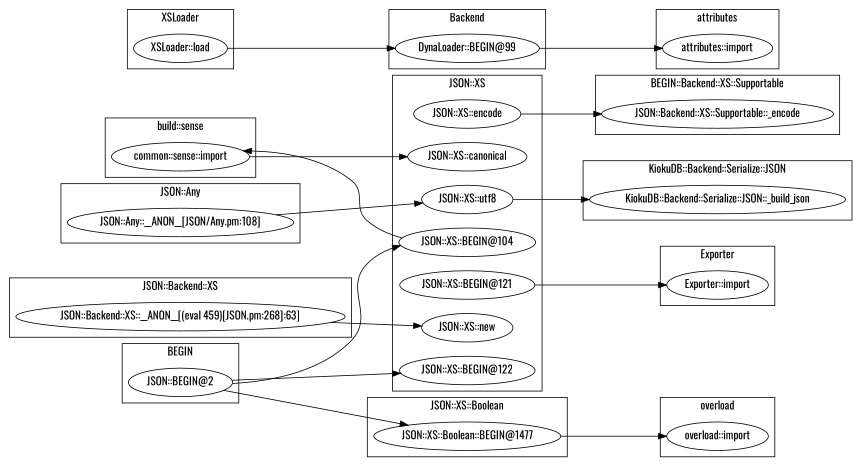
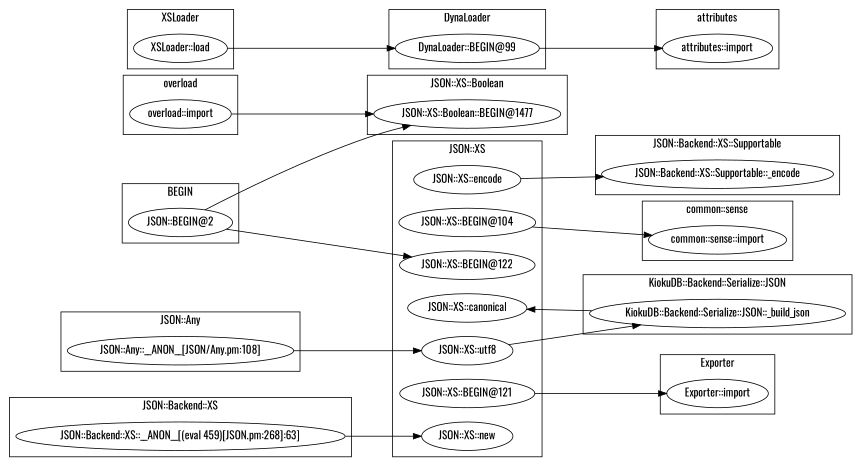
(467, 19) -> (467, 19)
(718, 84) -> (718, 144)
(180, 127) -> (718, 210)
(325, 157) -> (563, 310)
(345, 346) -> none
(610, 436) -> (298, 114)
